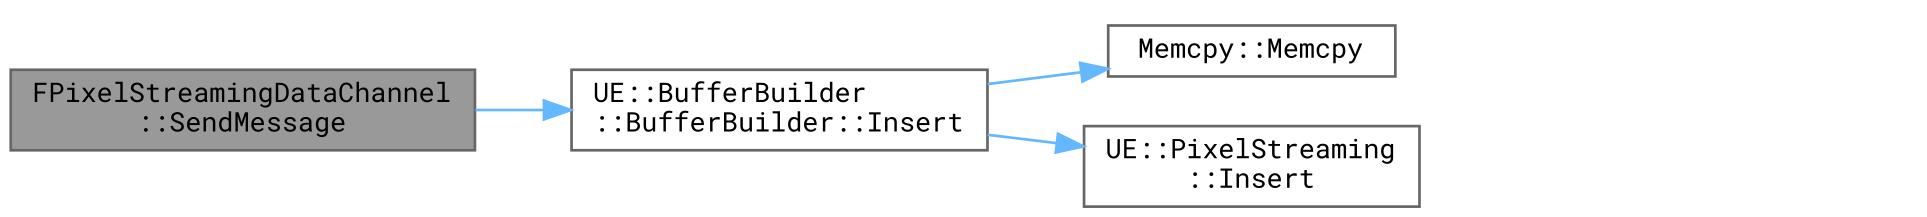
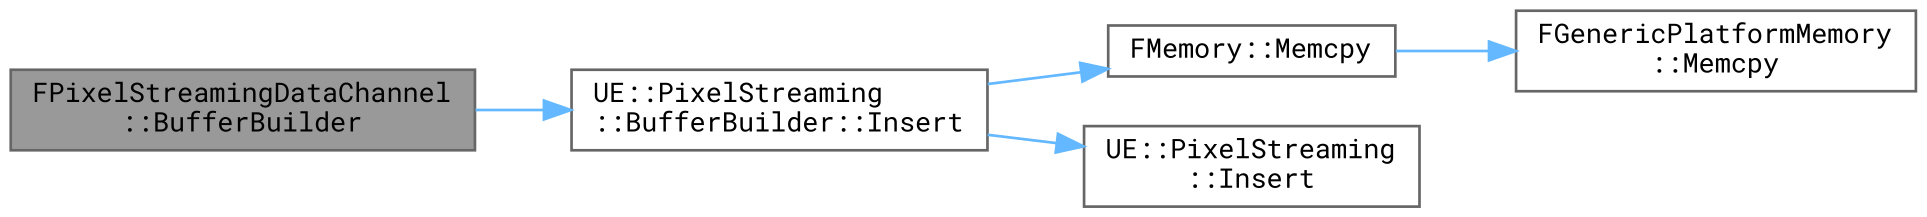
(1252, 51) -> (1252, 51)
none -> (1716, 51)
(243, 110) -> (243, 110)
(780, 110) -> (780, 110)
